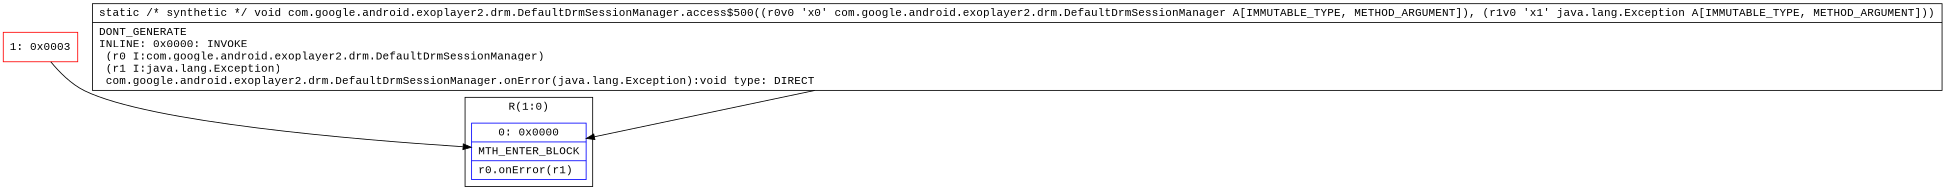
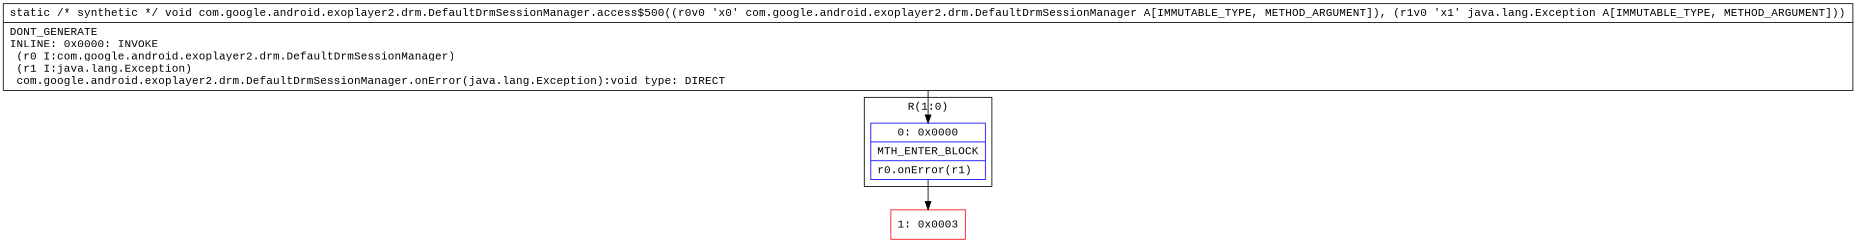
(250, 127) -> (928, 192)
